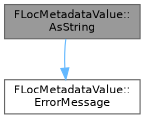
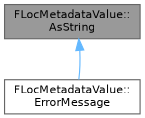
(65, 54) -> (80, 65)
